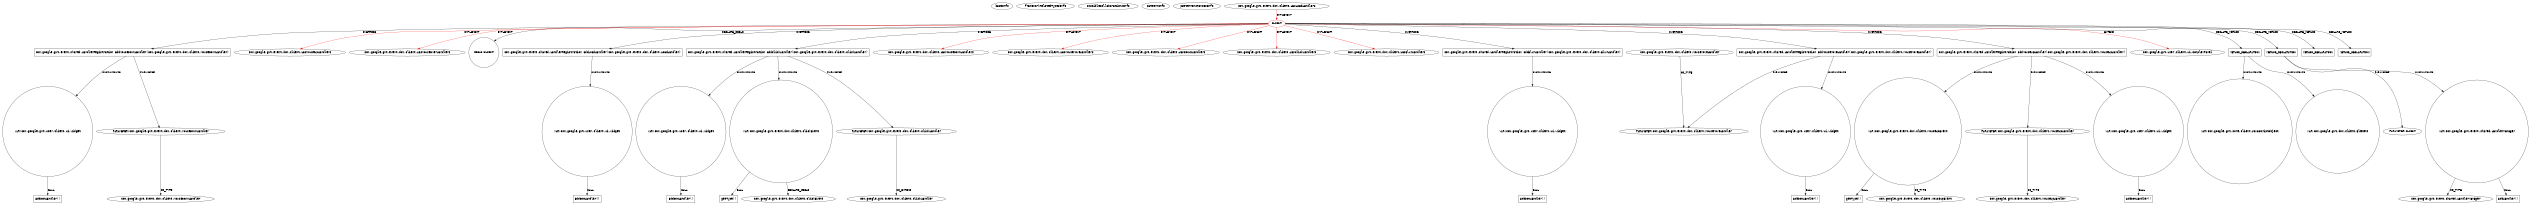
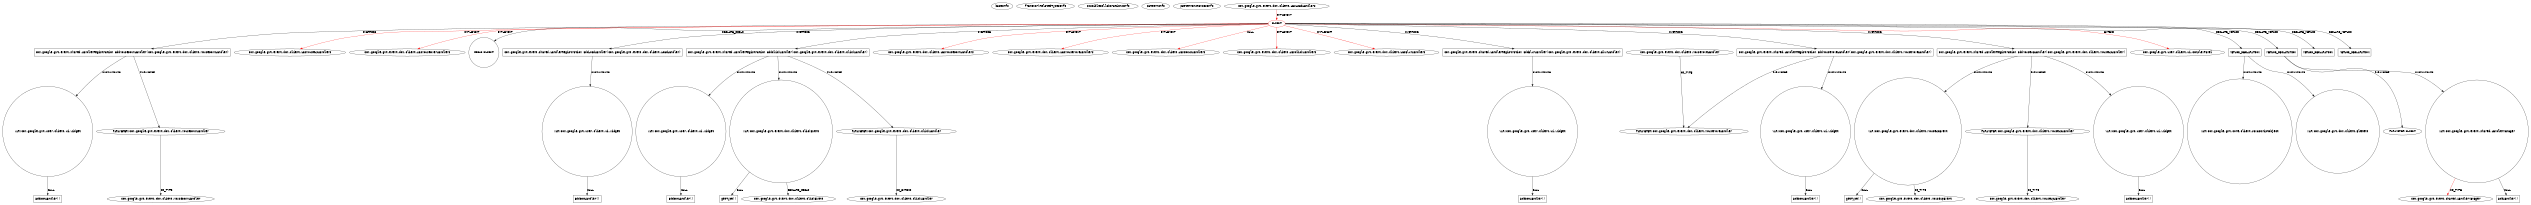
(1255, 32) -> (1250, 32)
(2452, 186) -> (2452, 186)
